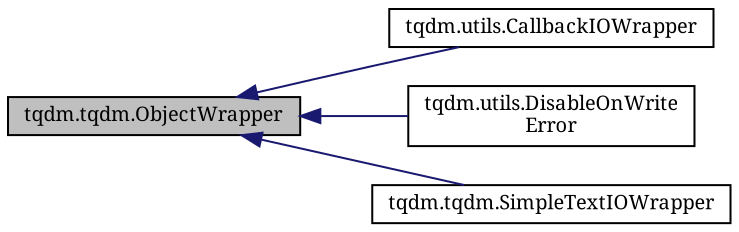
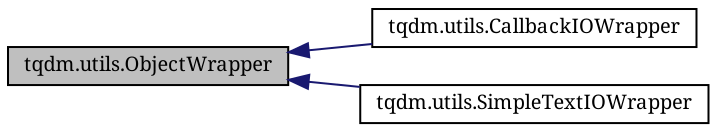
(154, 116) -> (148, 66)
(551, 116) -> none
(551, 204) -> (534, 104)
